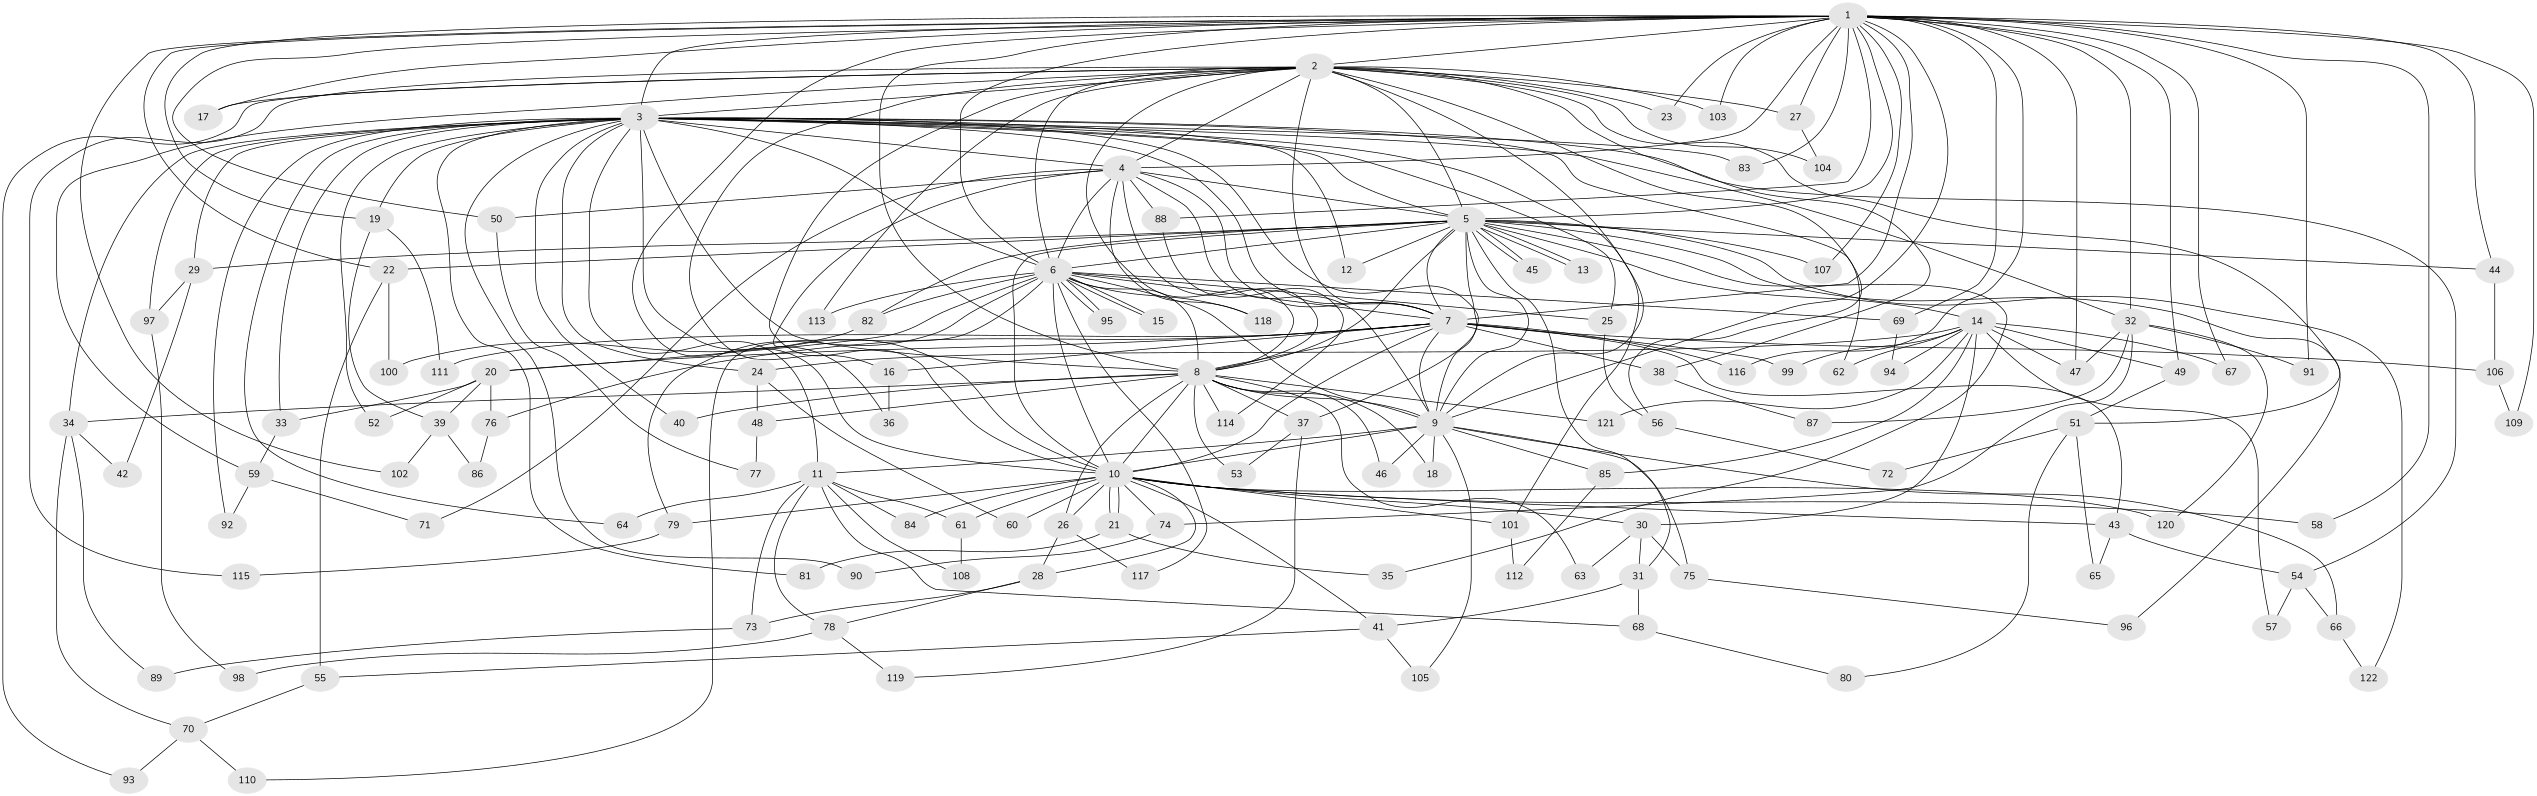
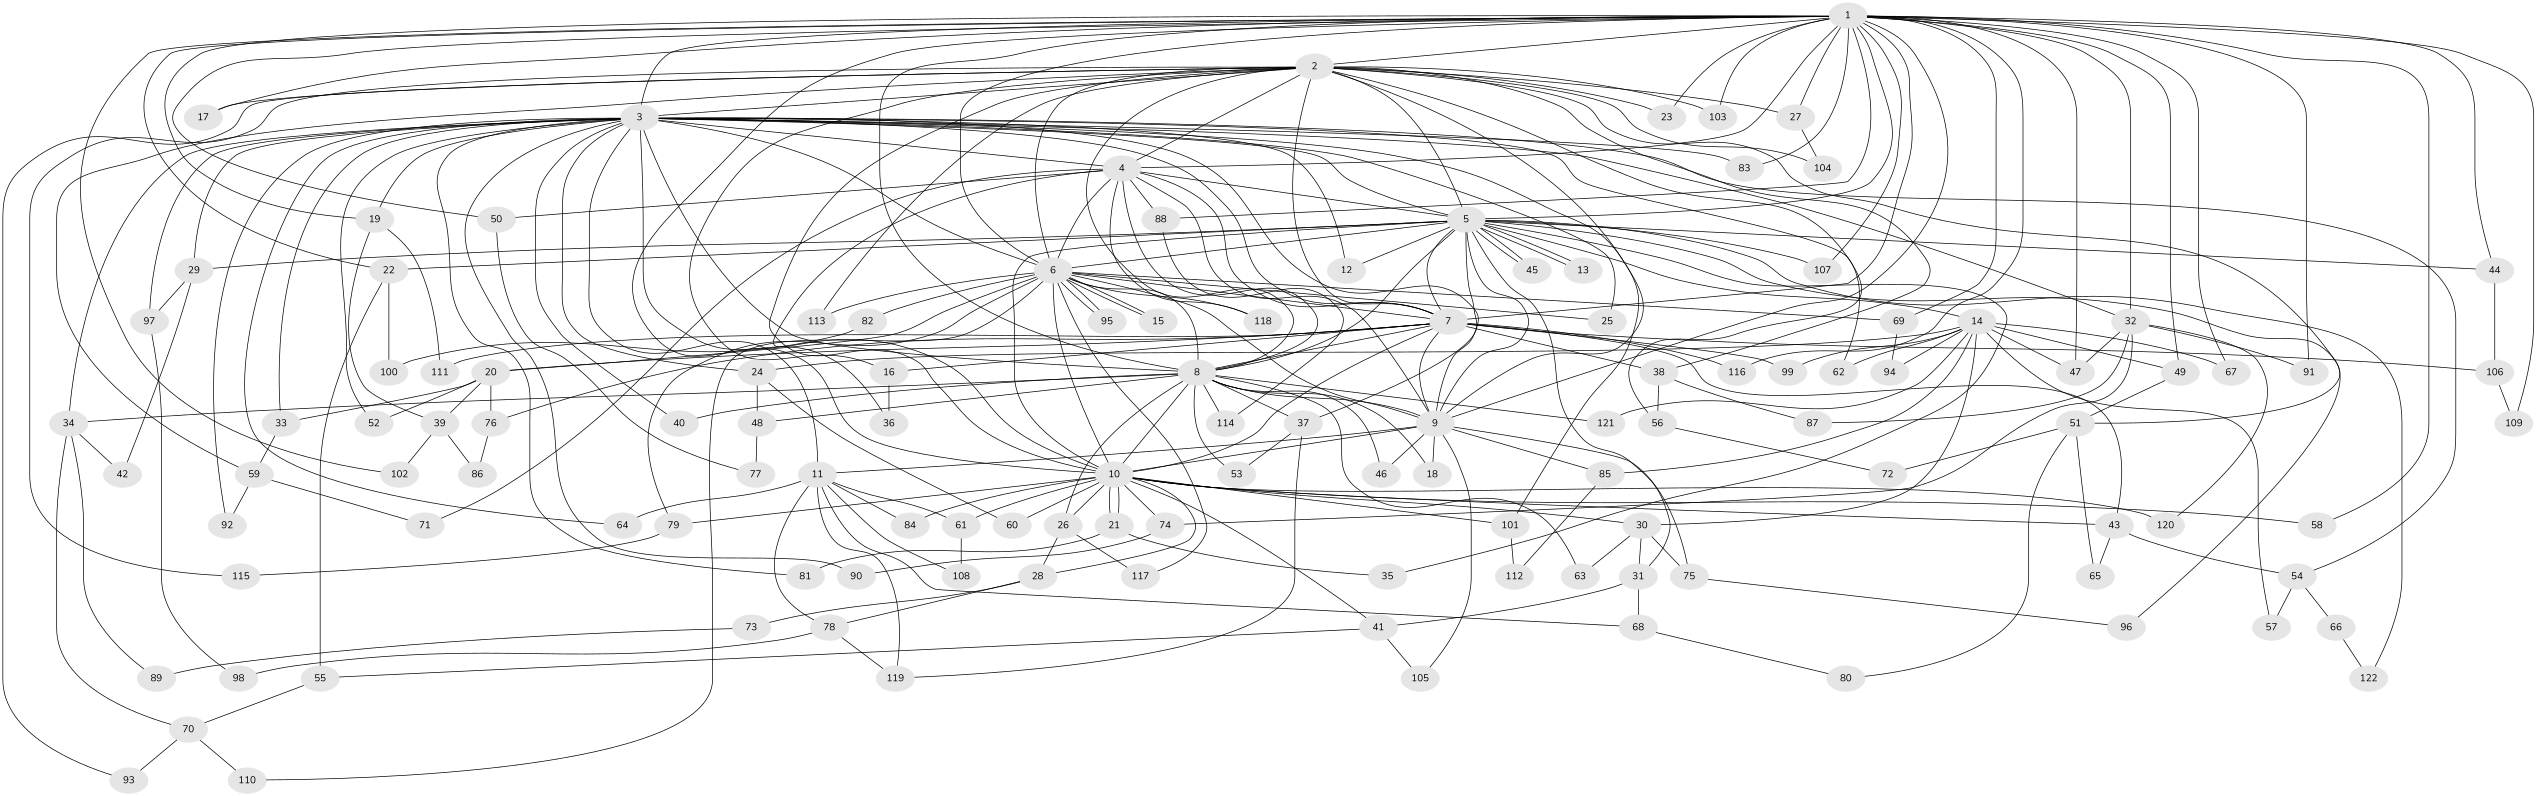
(1158, 238) -> none
(1610, 384) -> (1658, 398)
(1825, 483) -> none
(764, 543) -> (880, 562)
